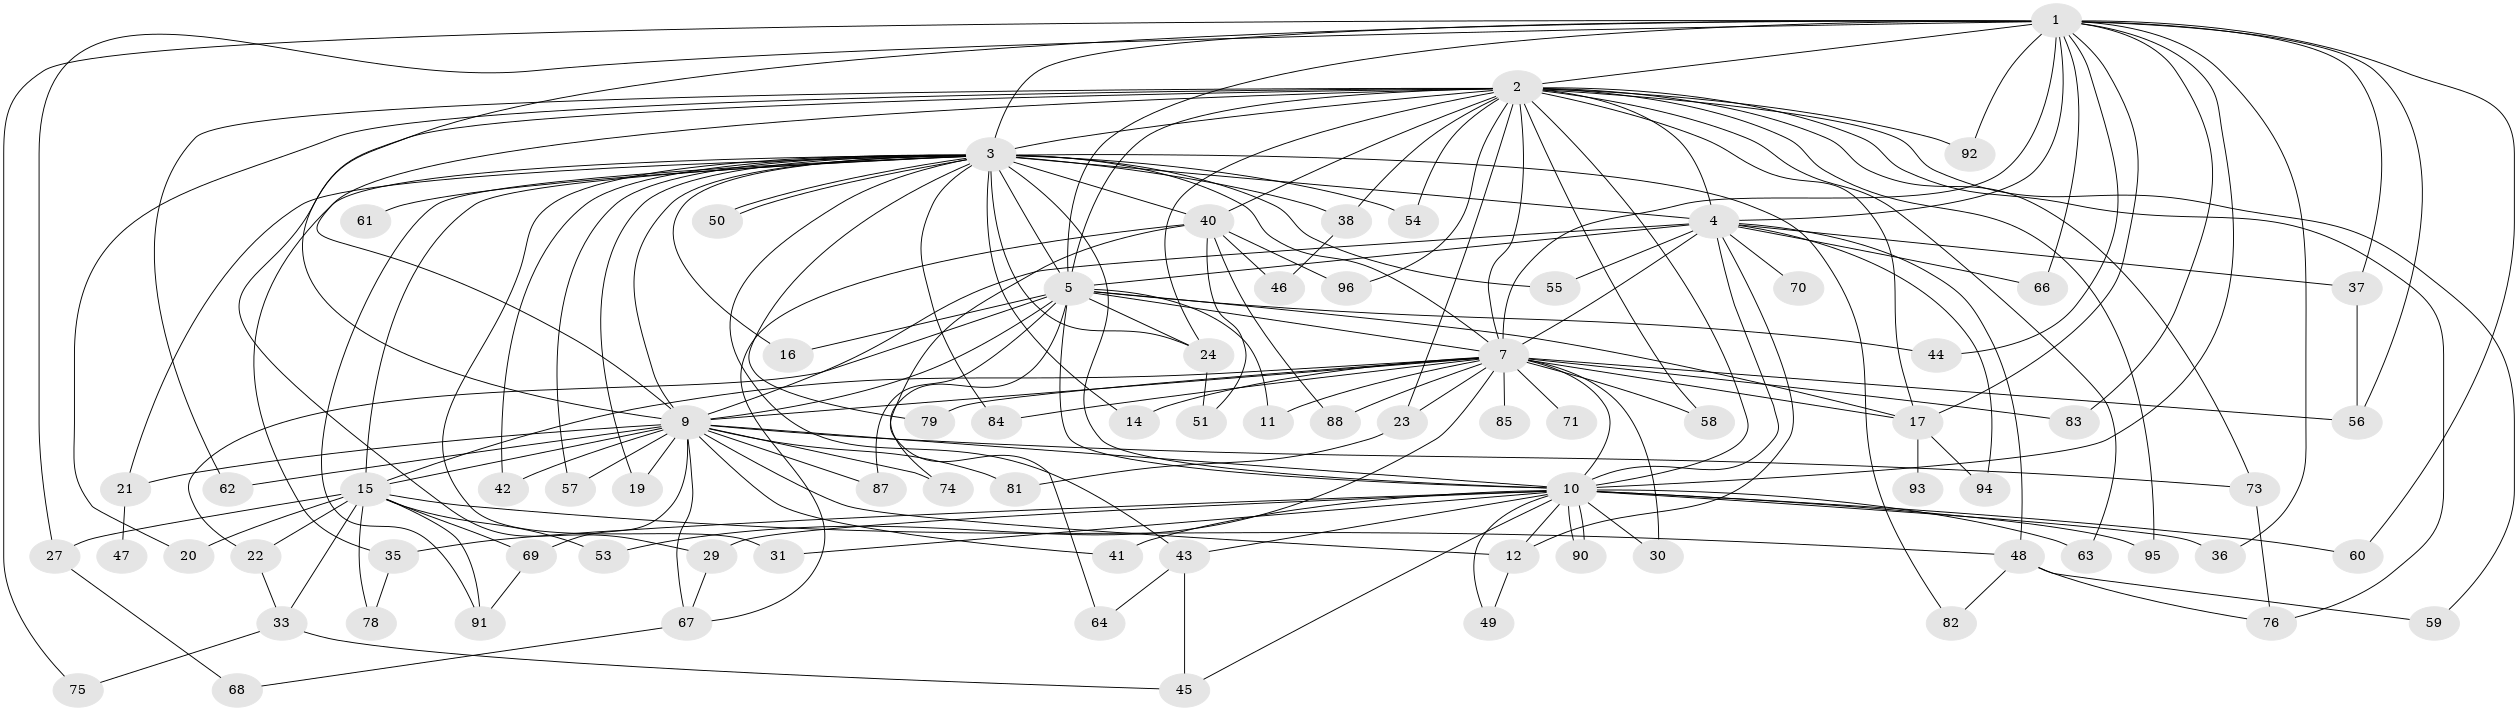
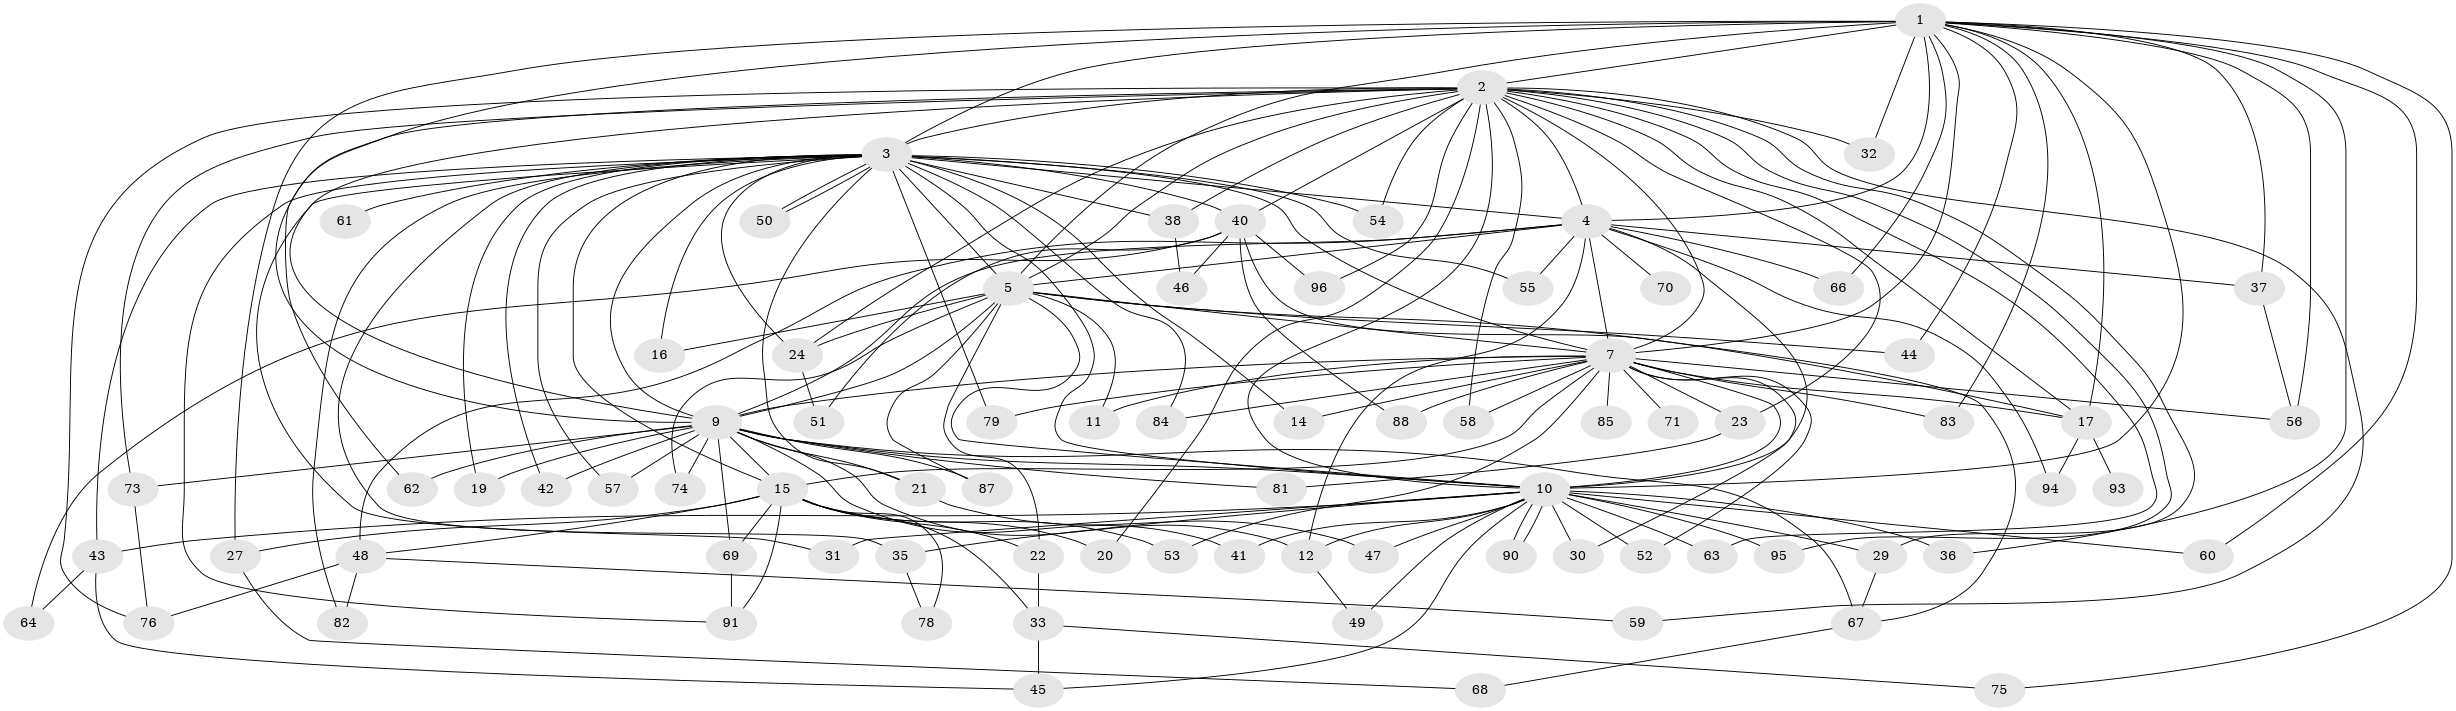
(1970, 154) -> (1869, 154)
none -> (1456, 524)
none -> (1645, 556)
